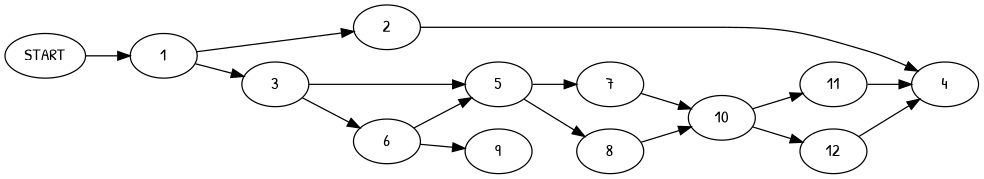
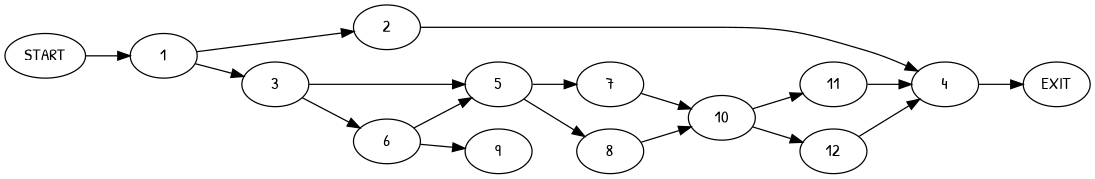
none -> (1057, 84)
